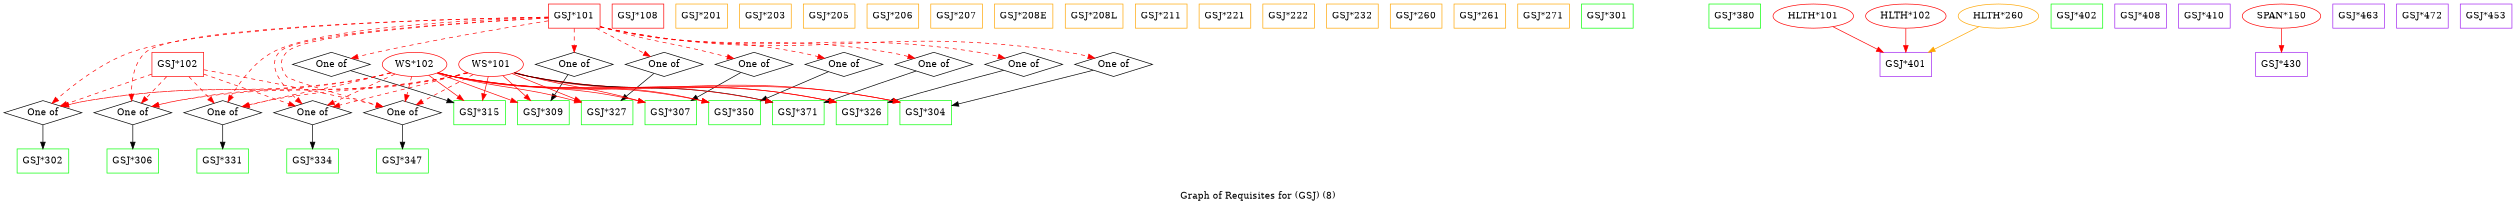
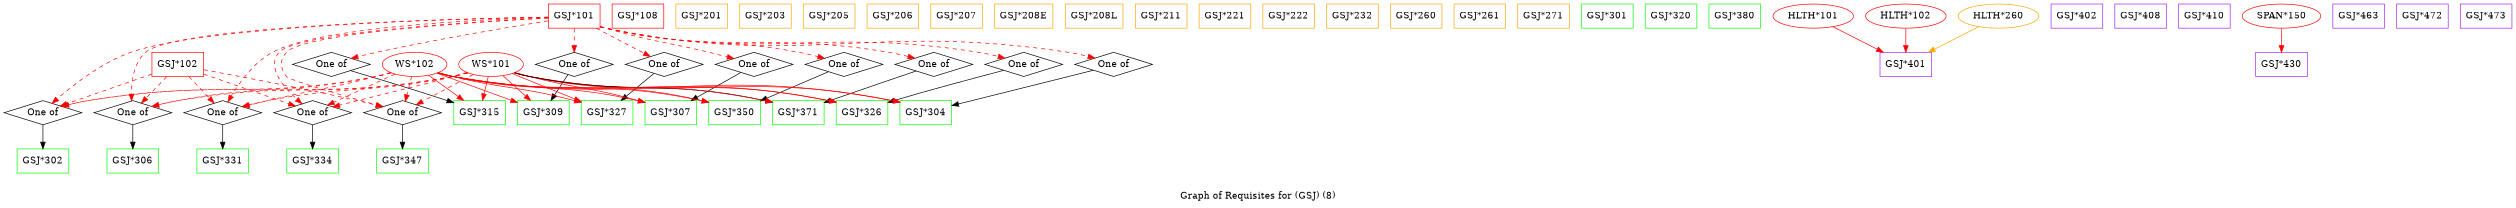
none -> (1671, 16)
(2077, 16) -> (2077, 16)
(2486, 16) -> (2486, 16)
